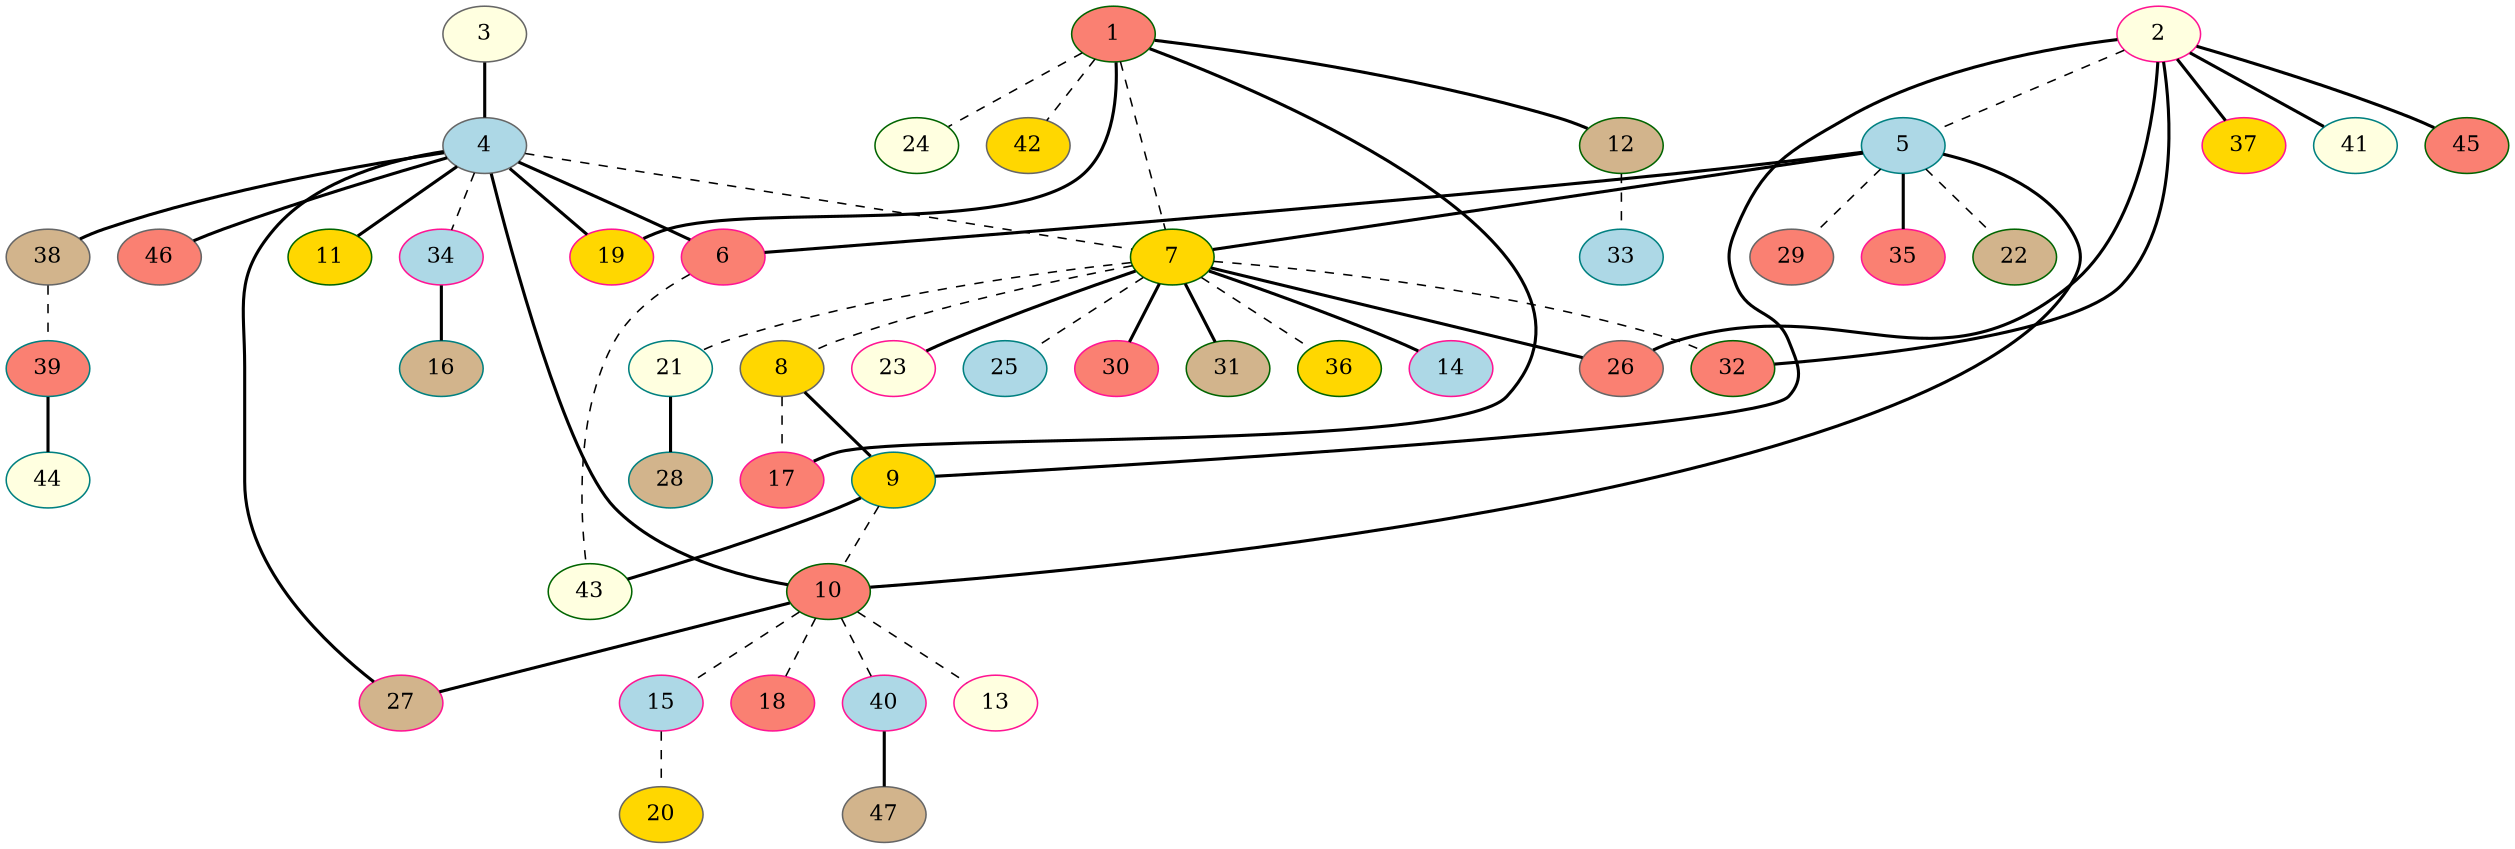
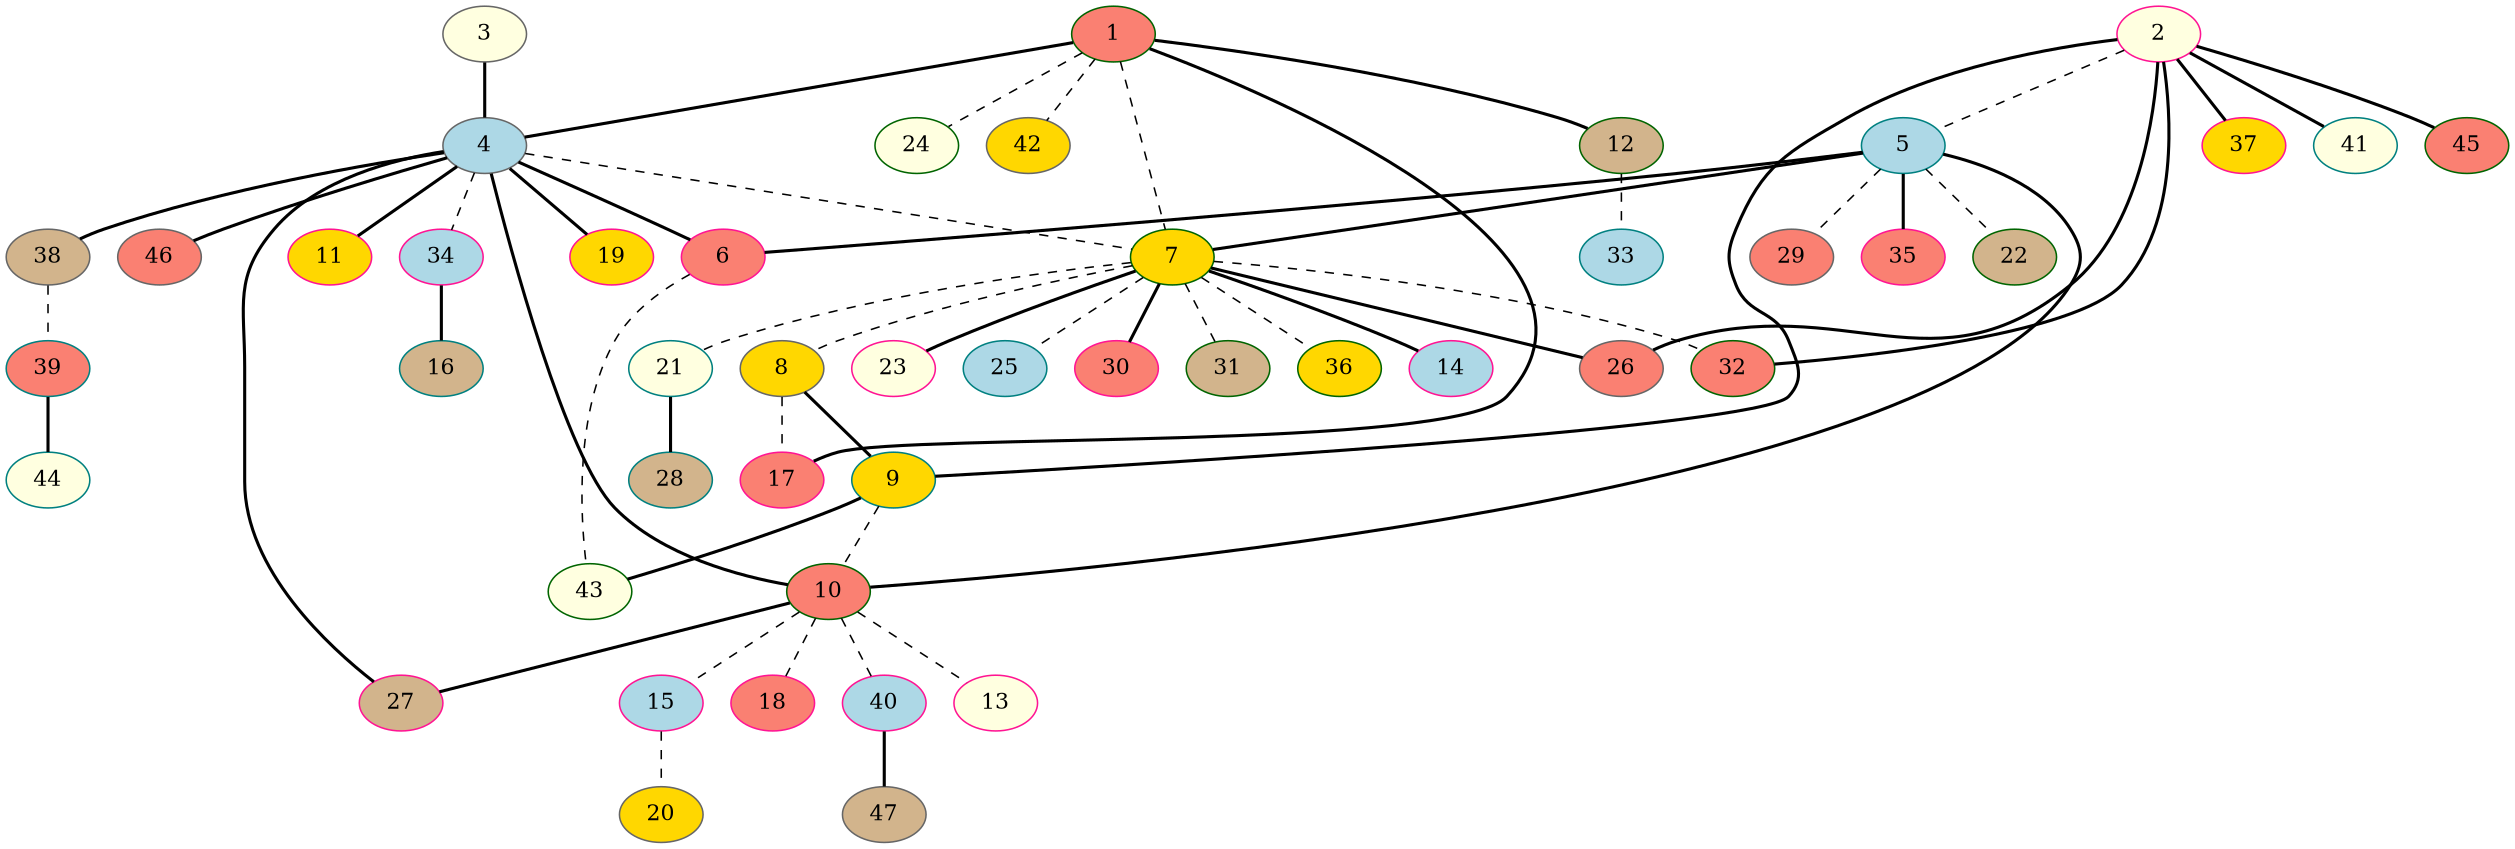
(954, 211) -> (799, 90)
(330, 257) -> (330, 257)
(1200, 313) -> (1200, 313)
